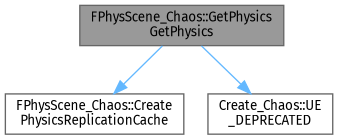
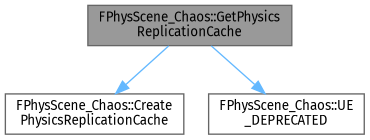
(182, 25) -> (190, 25)
(270, 114) -> (286, 114)
